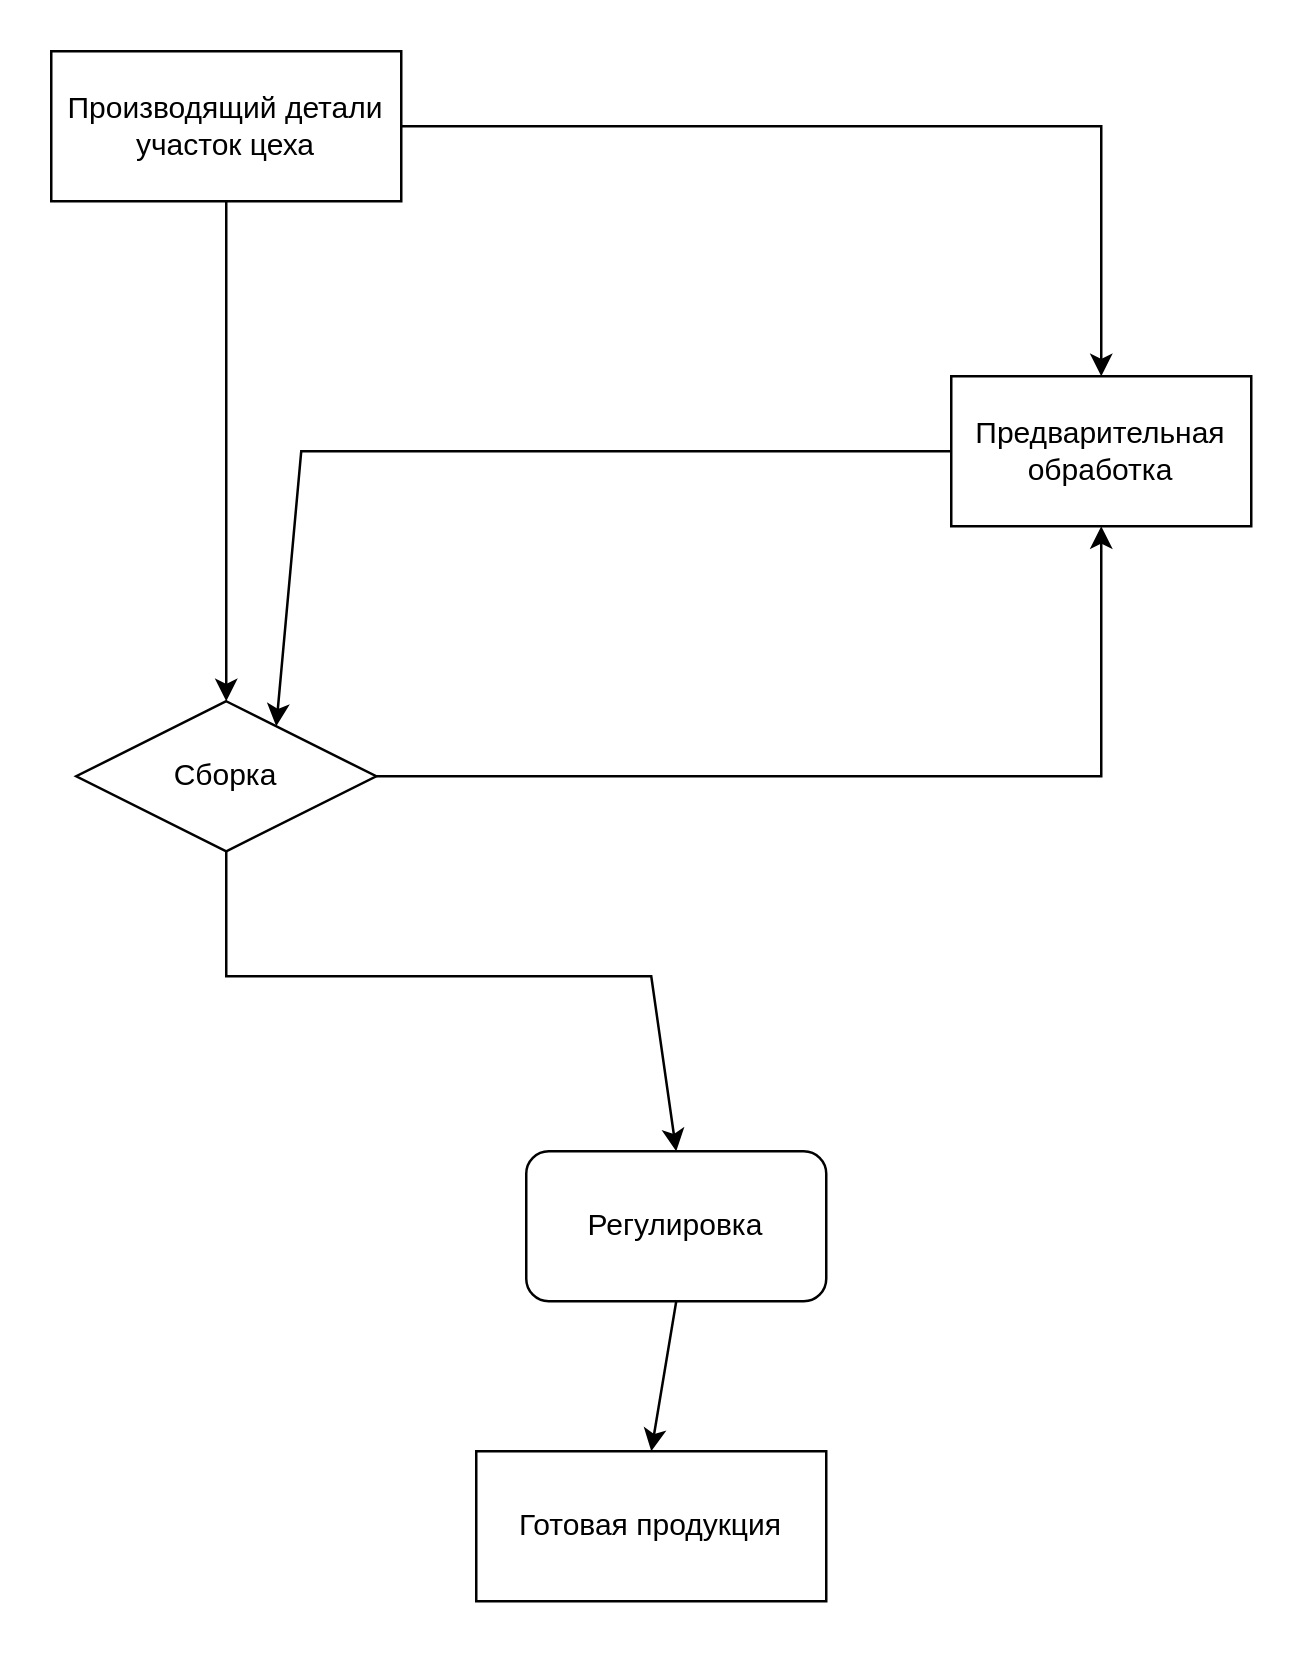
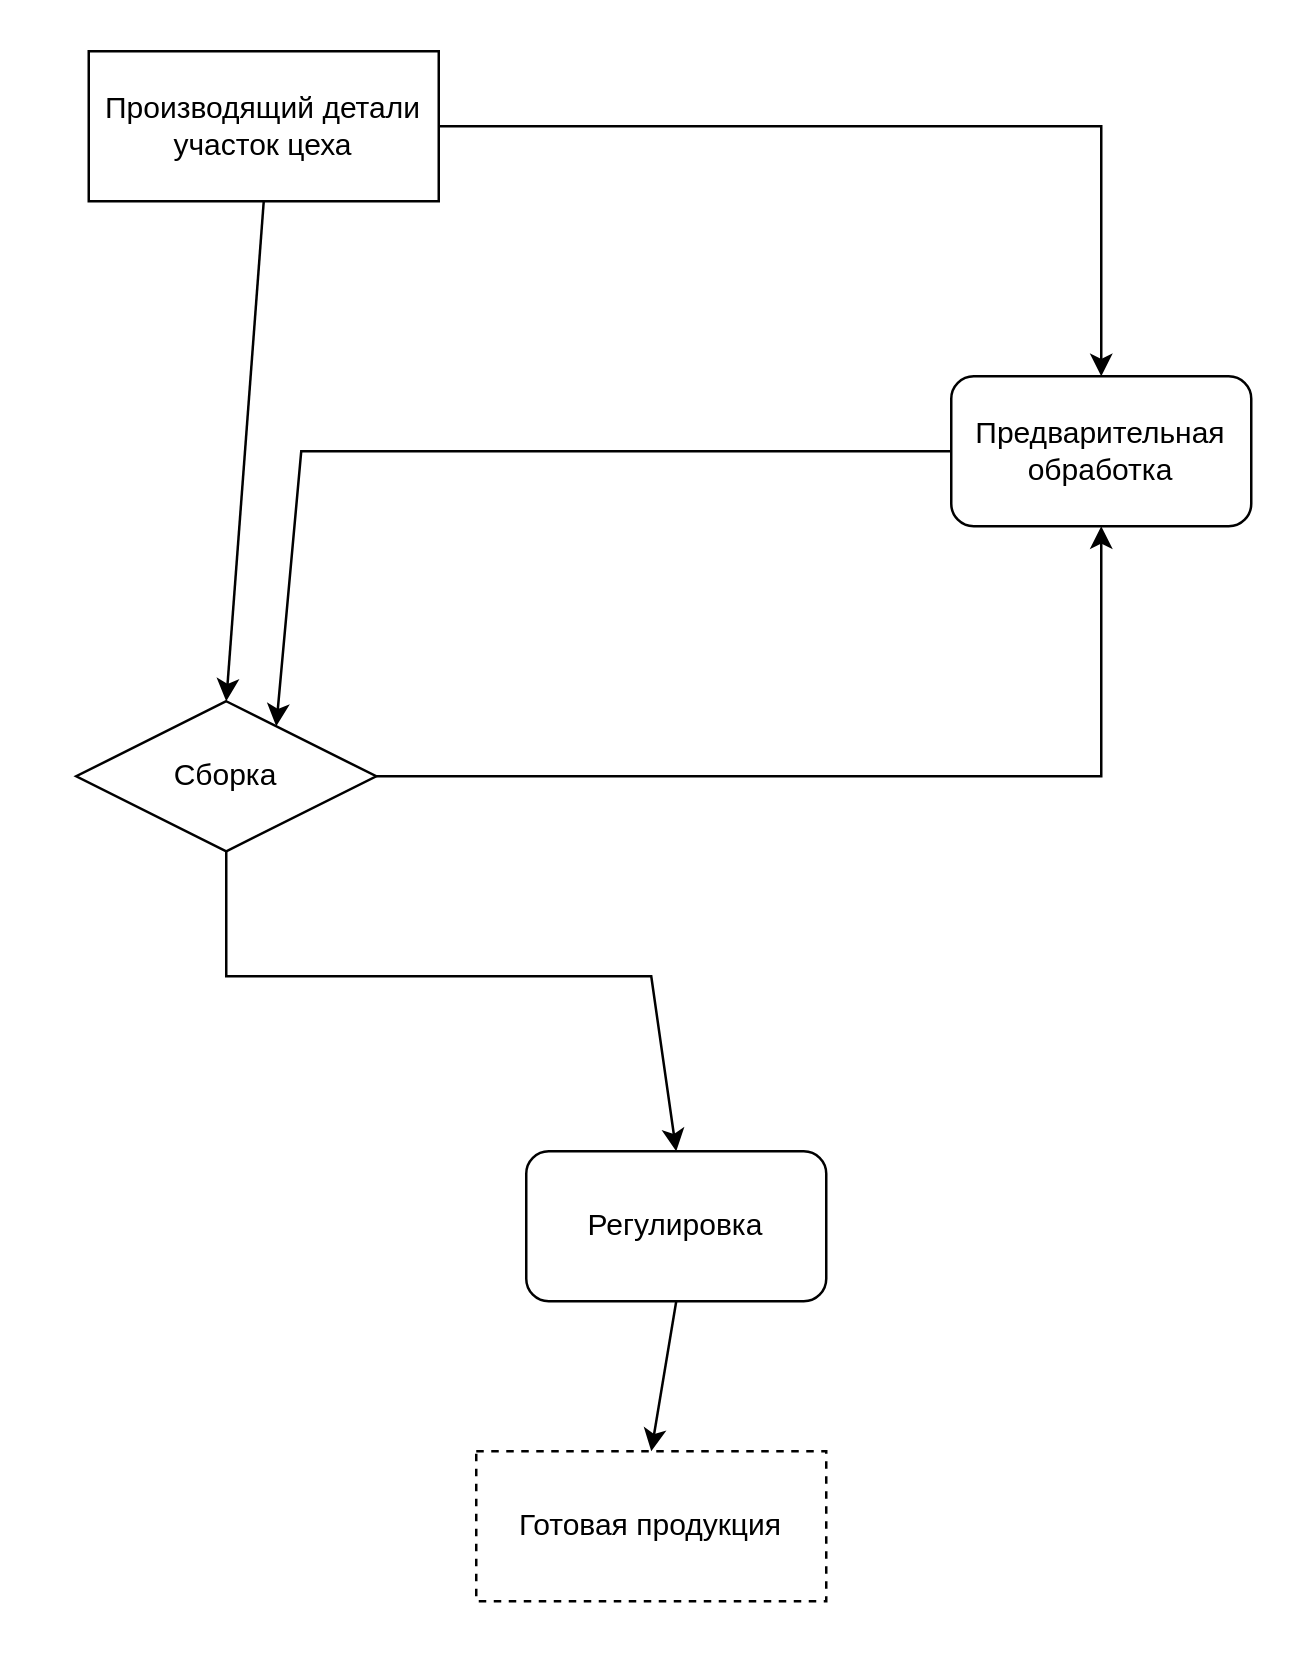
(226, 126) -> (264, 126)
(1101, 451) -> (1101, 451)
(651, 1526) -> (651, 1526)
